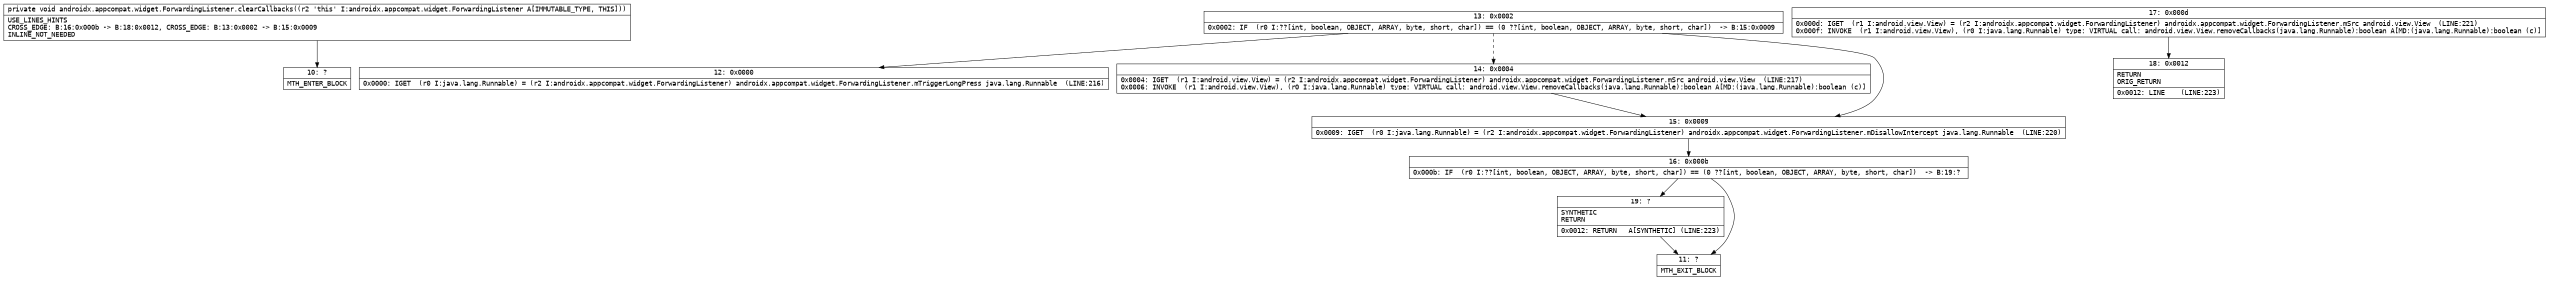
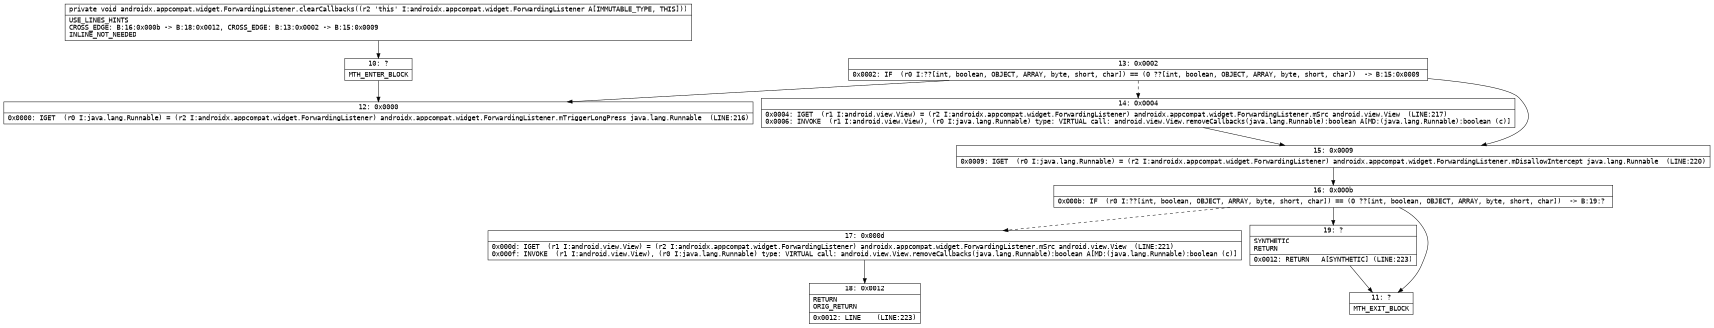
none -> (378, 89)
none -> (1119, 219)
